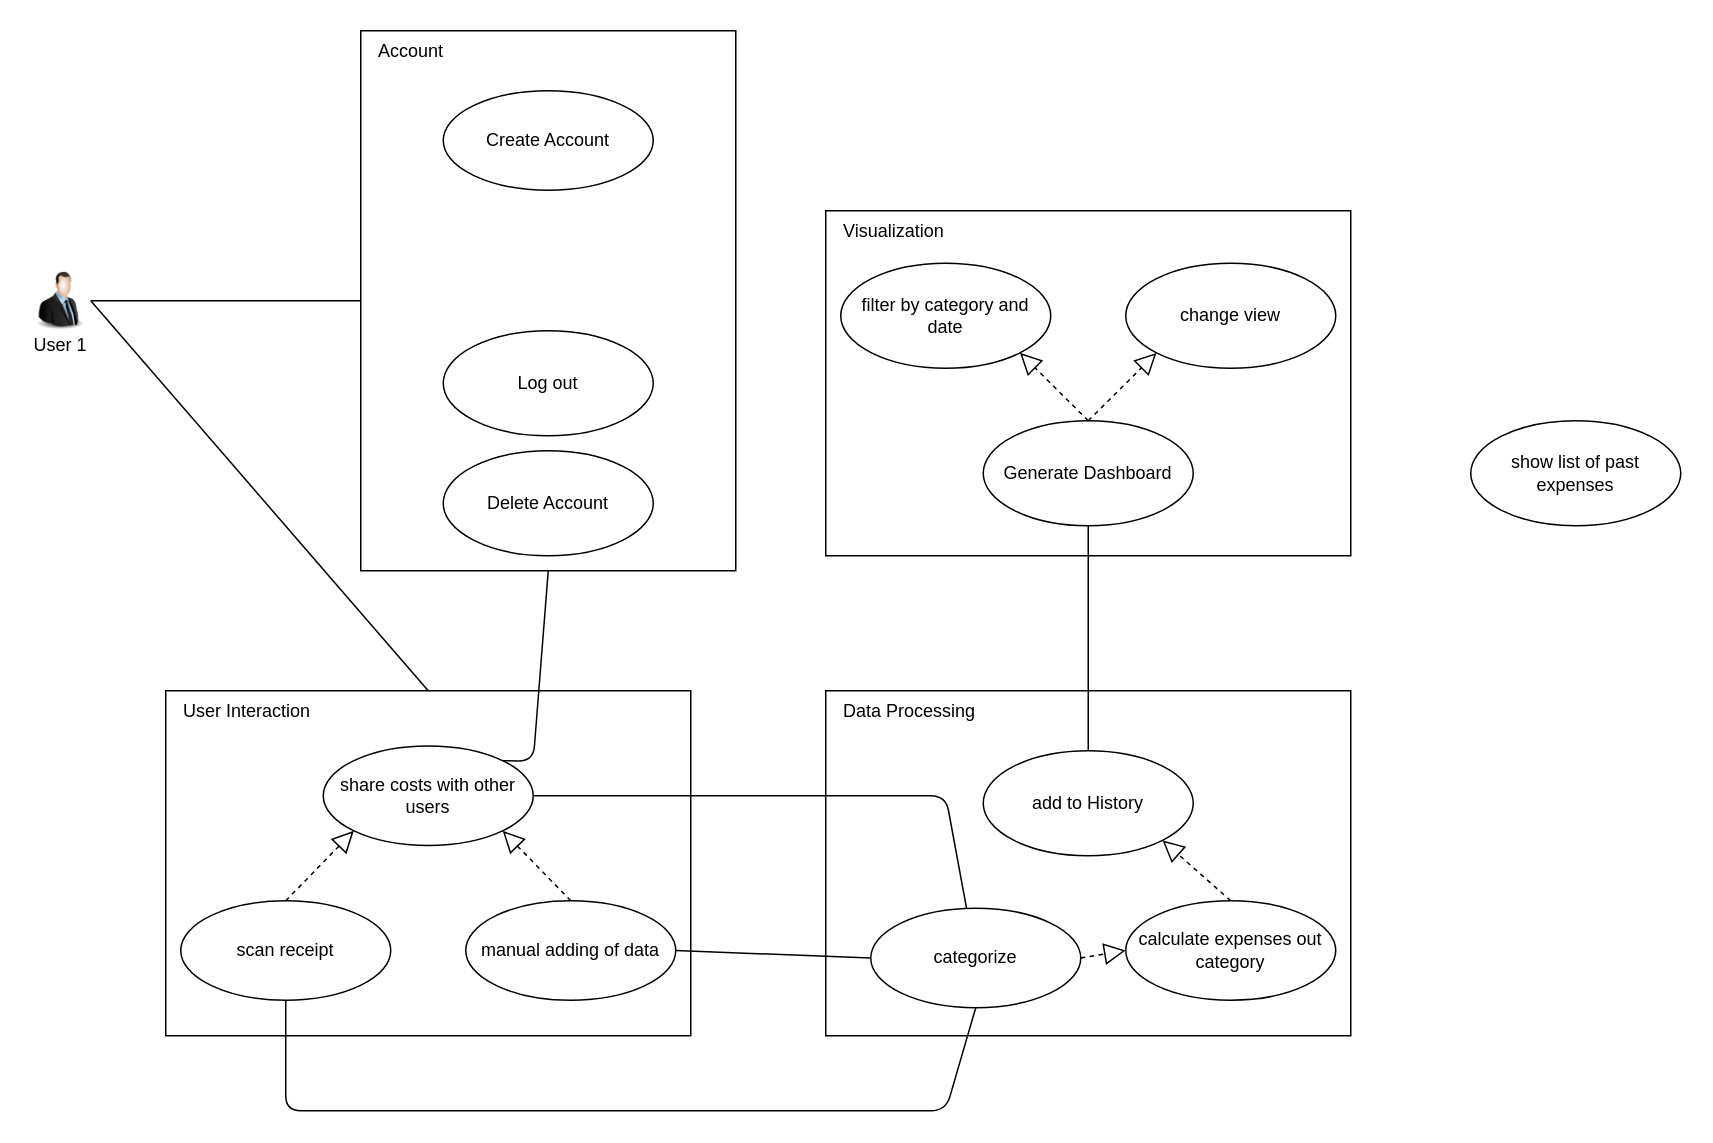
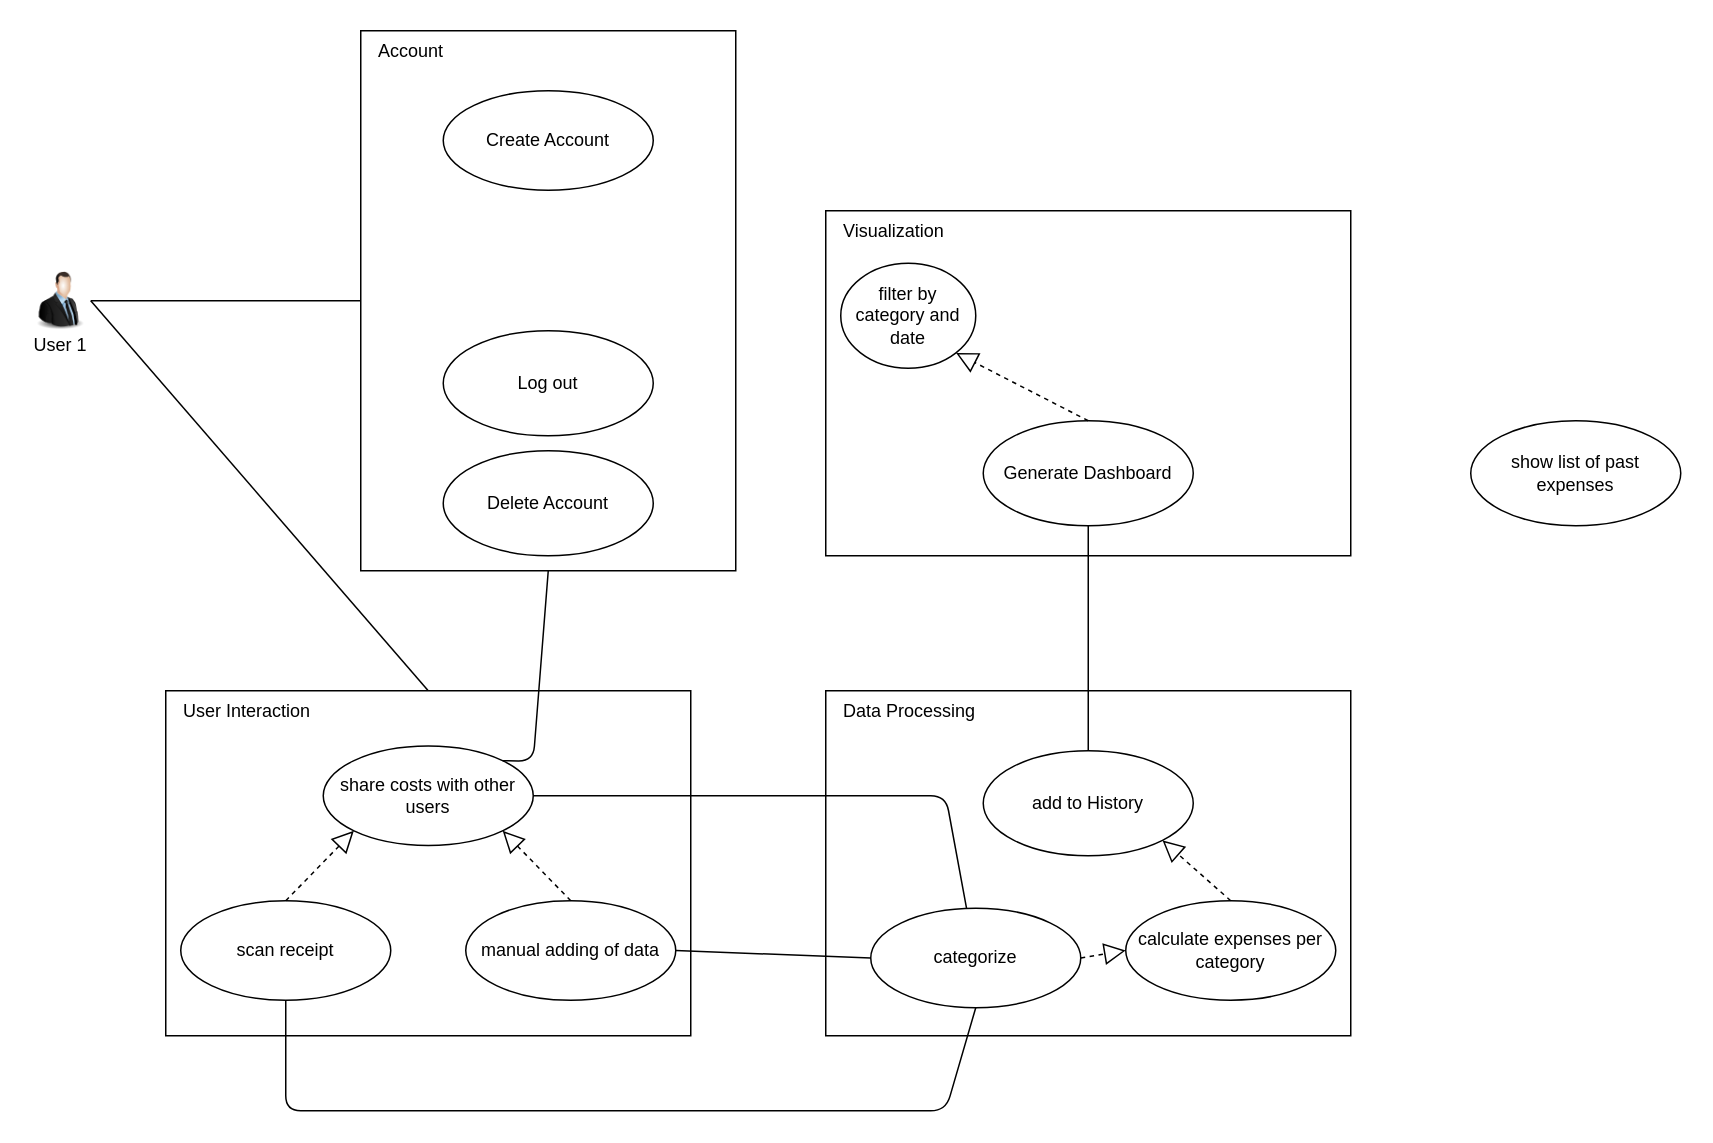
(946, 316) -> (908, 316)
(1231, 316) -> none
(1115, 395) -> none
(1231, 950) -> (1231, 950)
